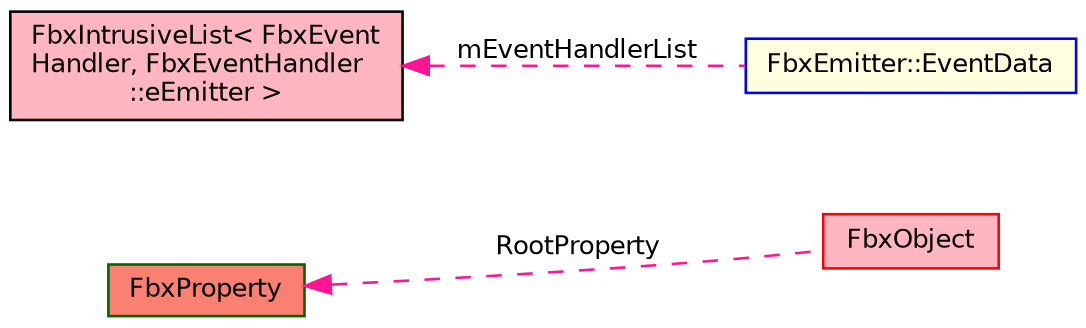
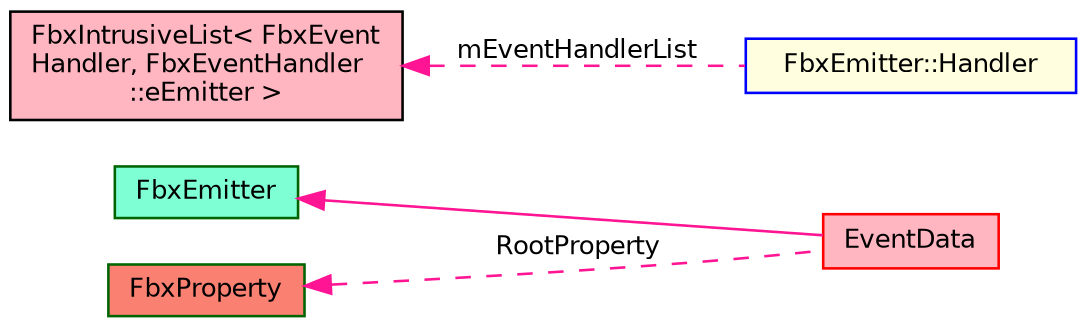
(911, 66) -> (911, 66)
none -> (206, 192)
(911, 241) -> (911, 241)
